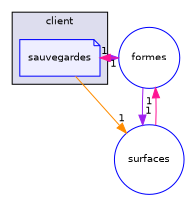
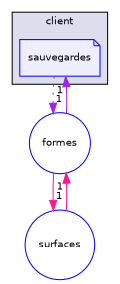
(114, 58) -> (67, 100)
(97, 101) -> none
(142, 101) -> (53, 187)
